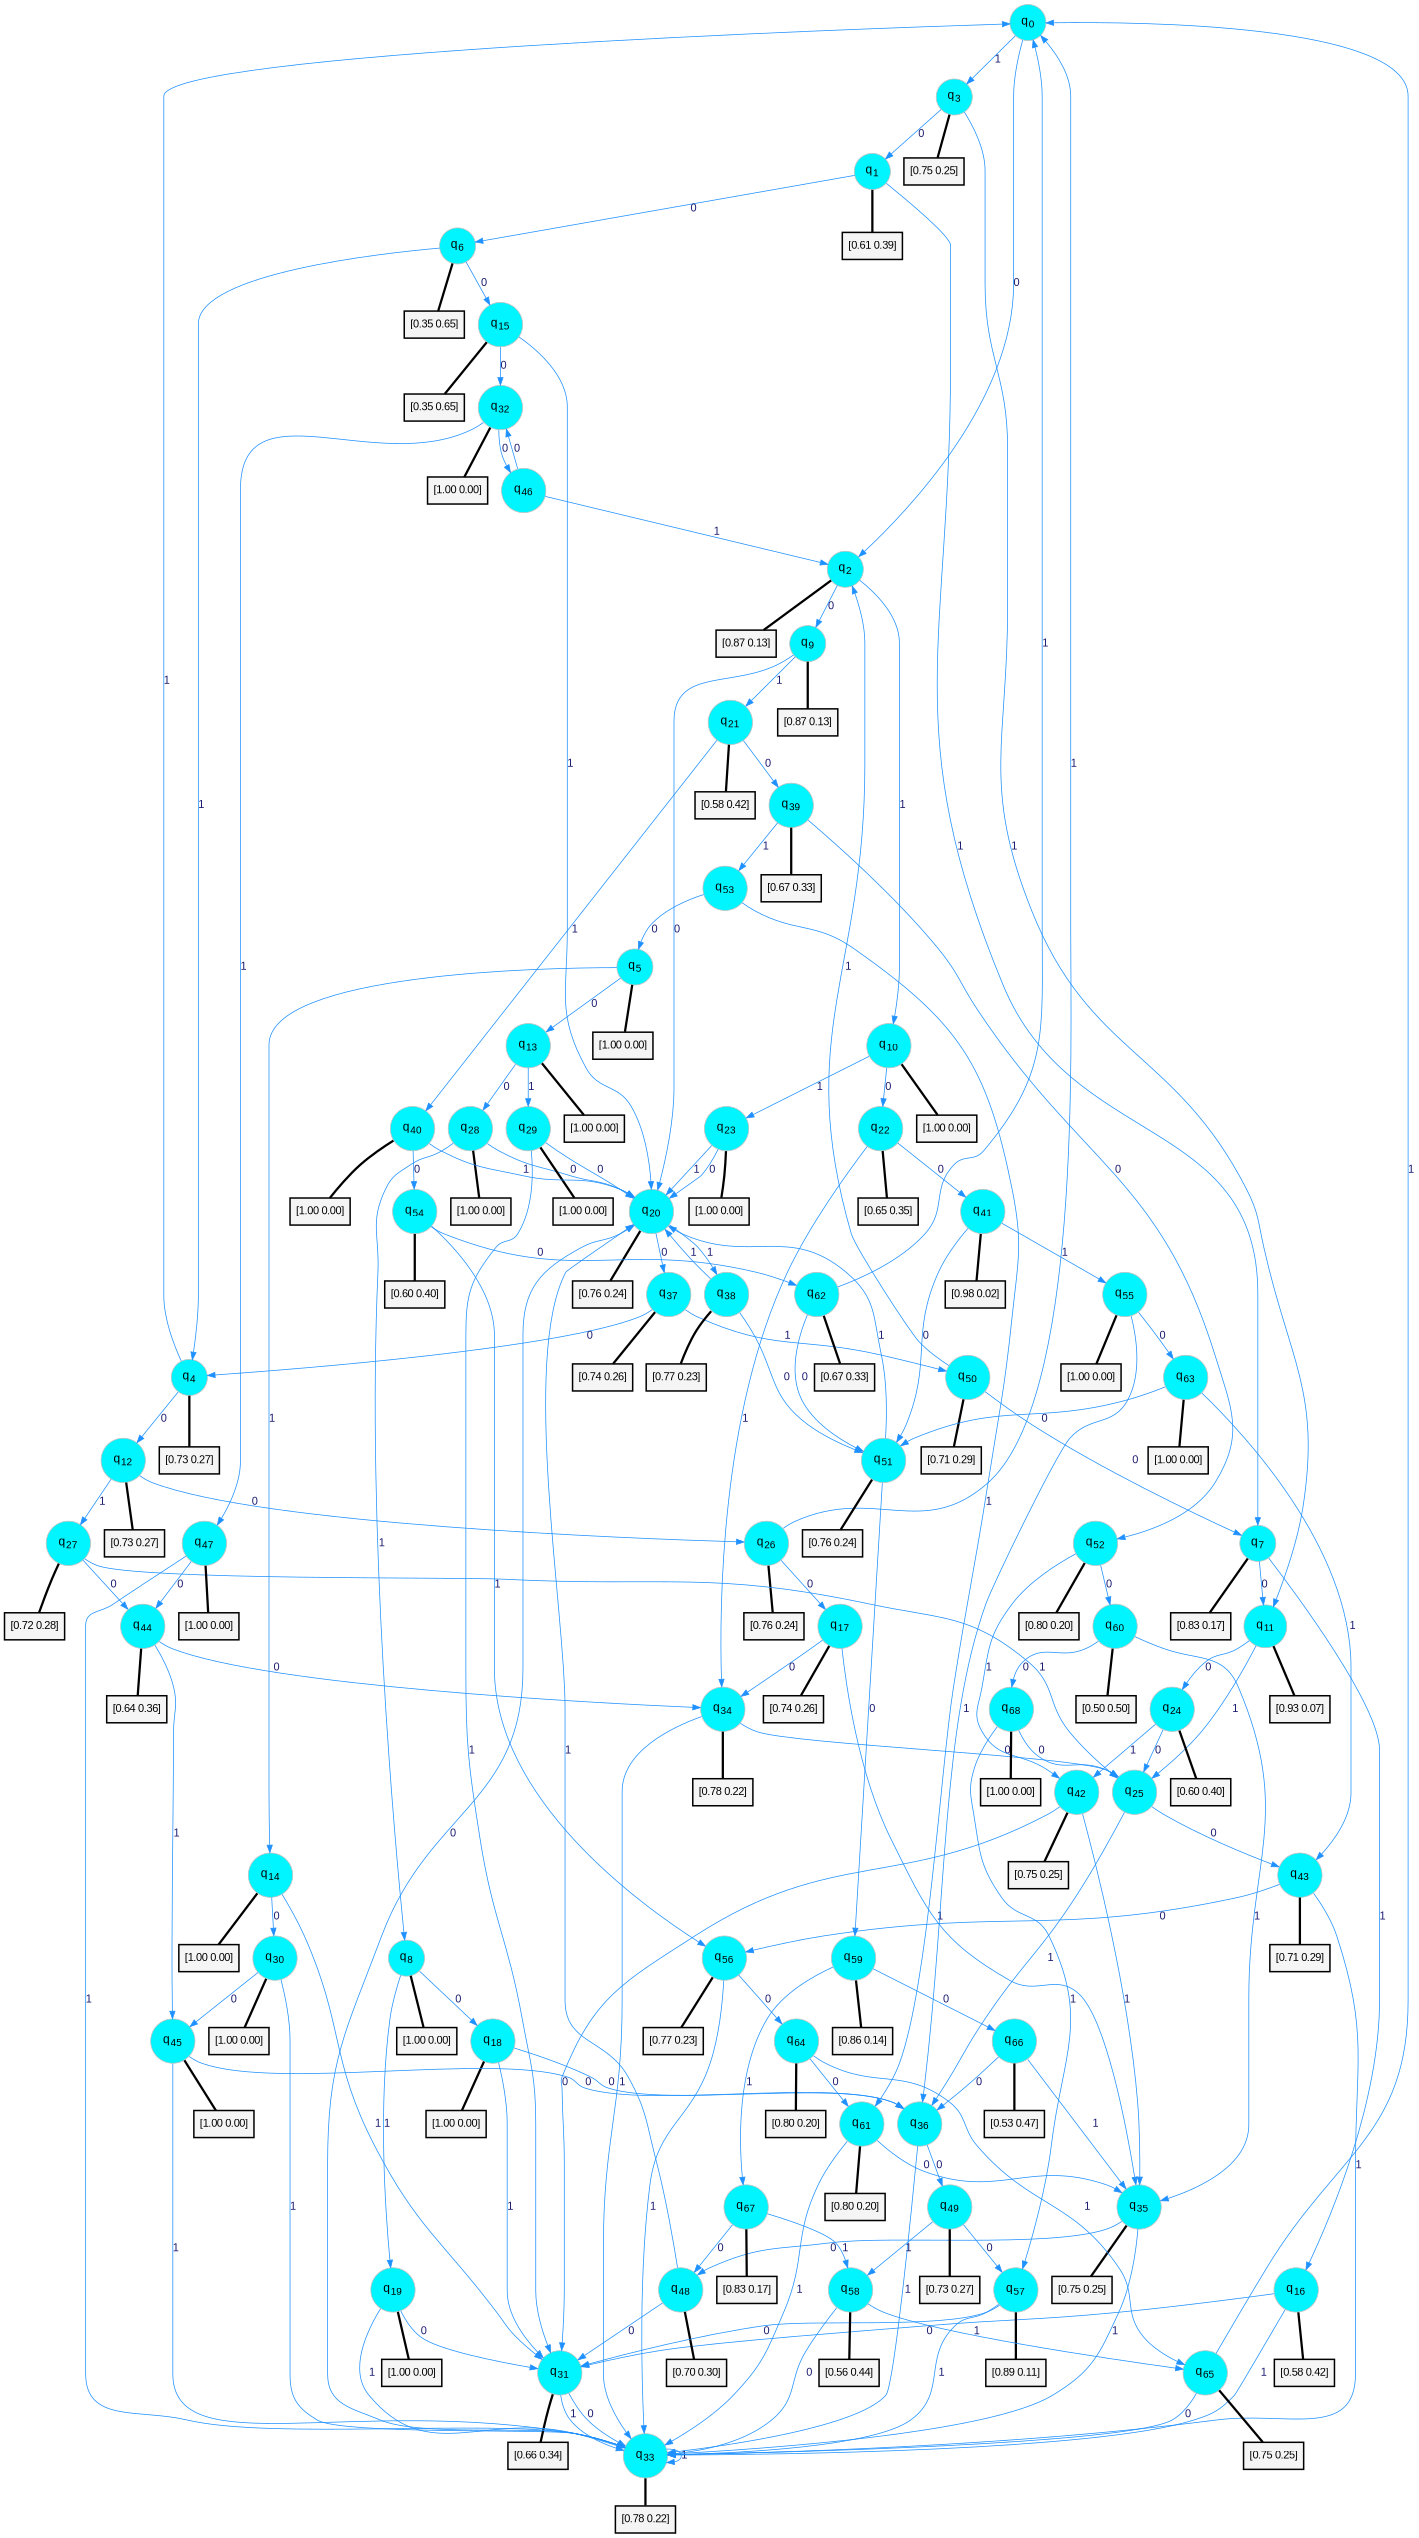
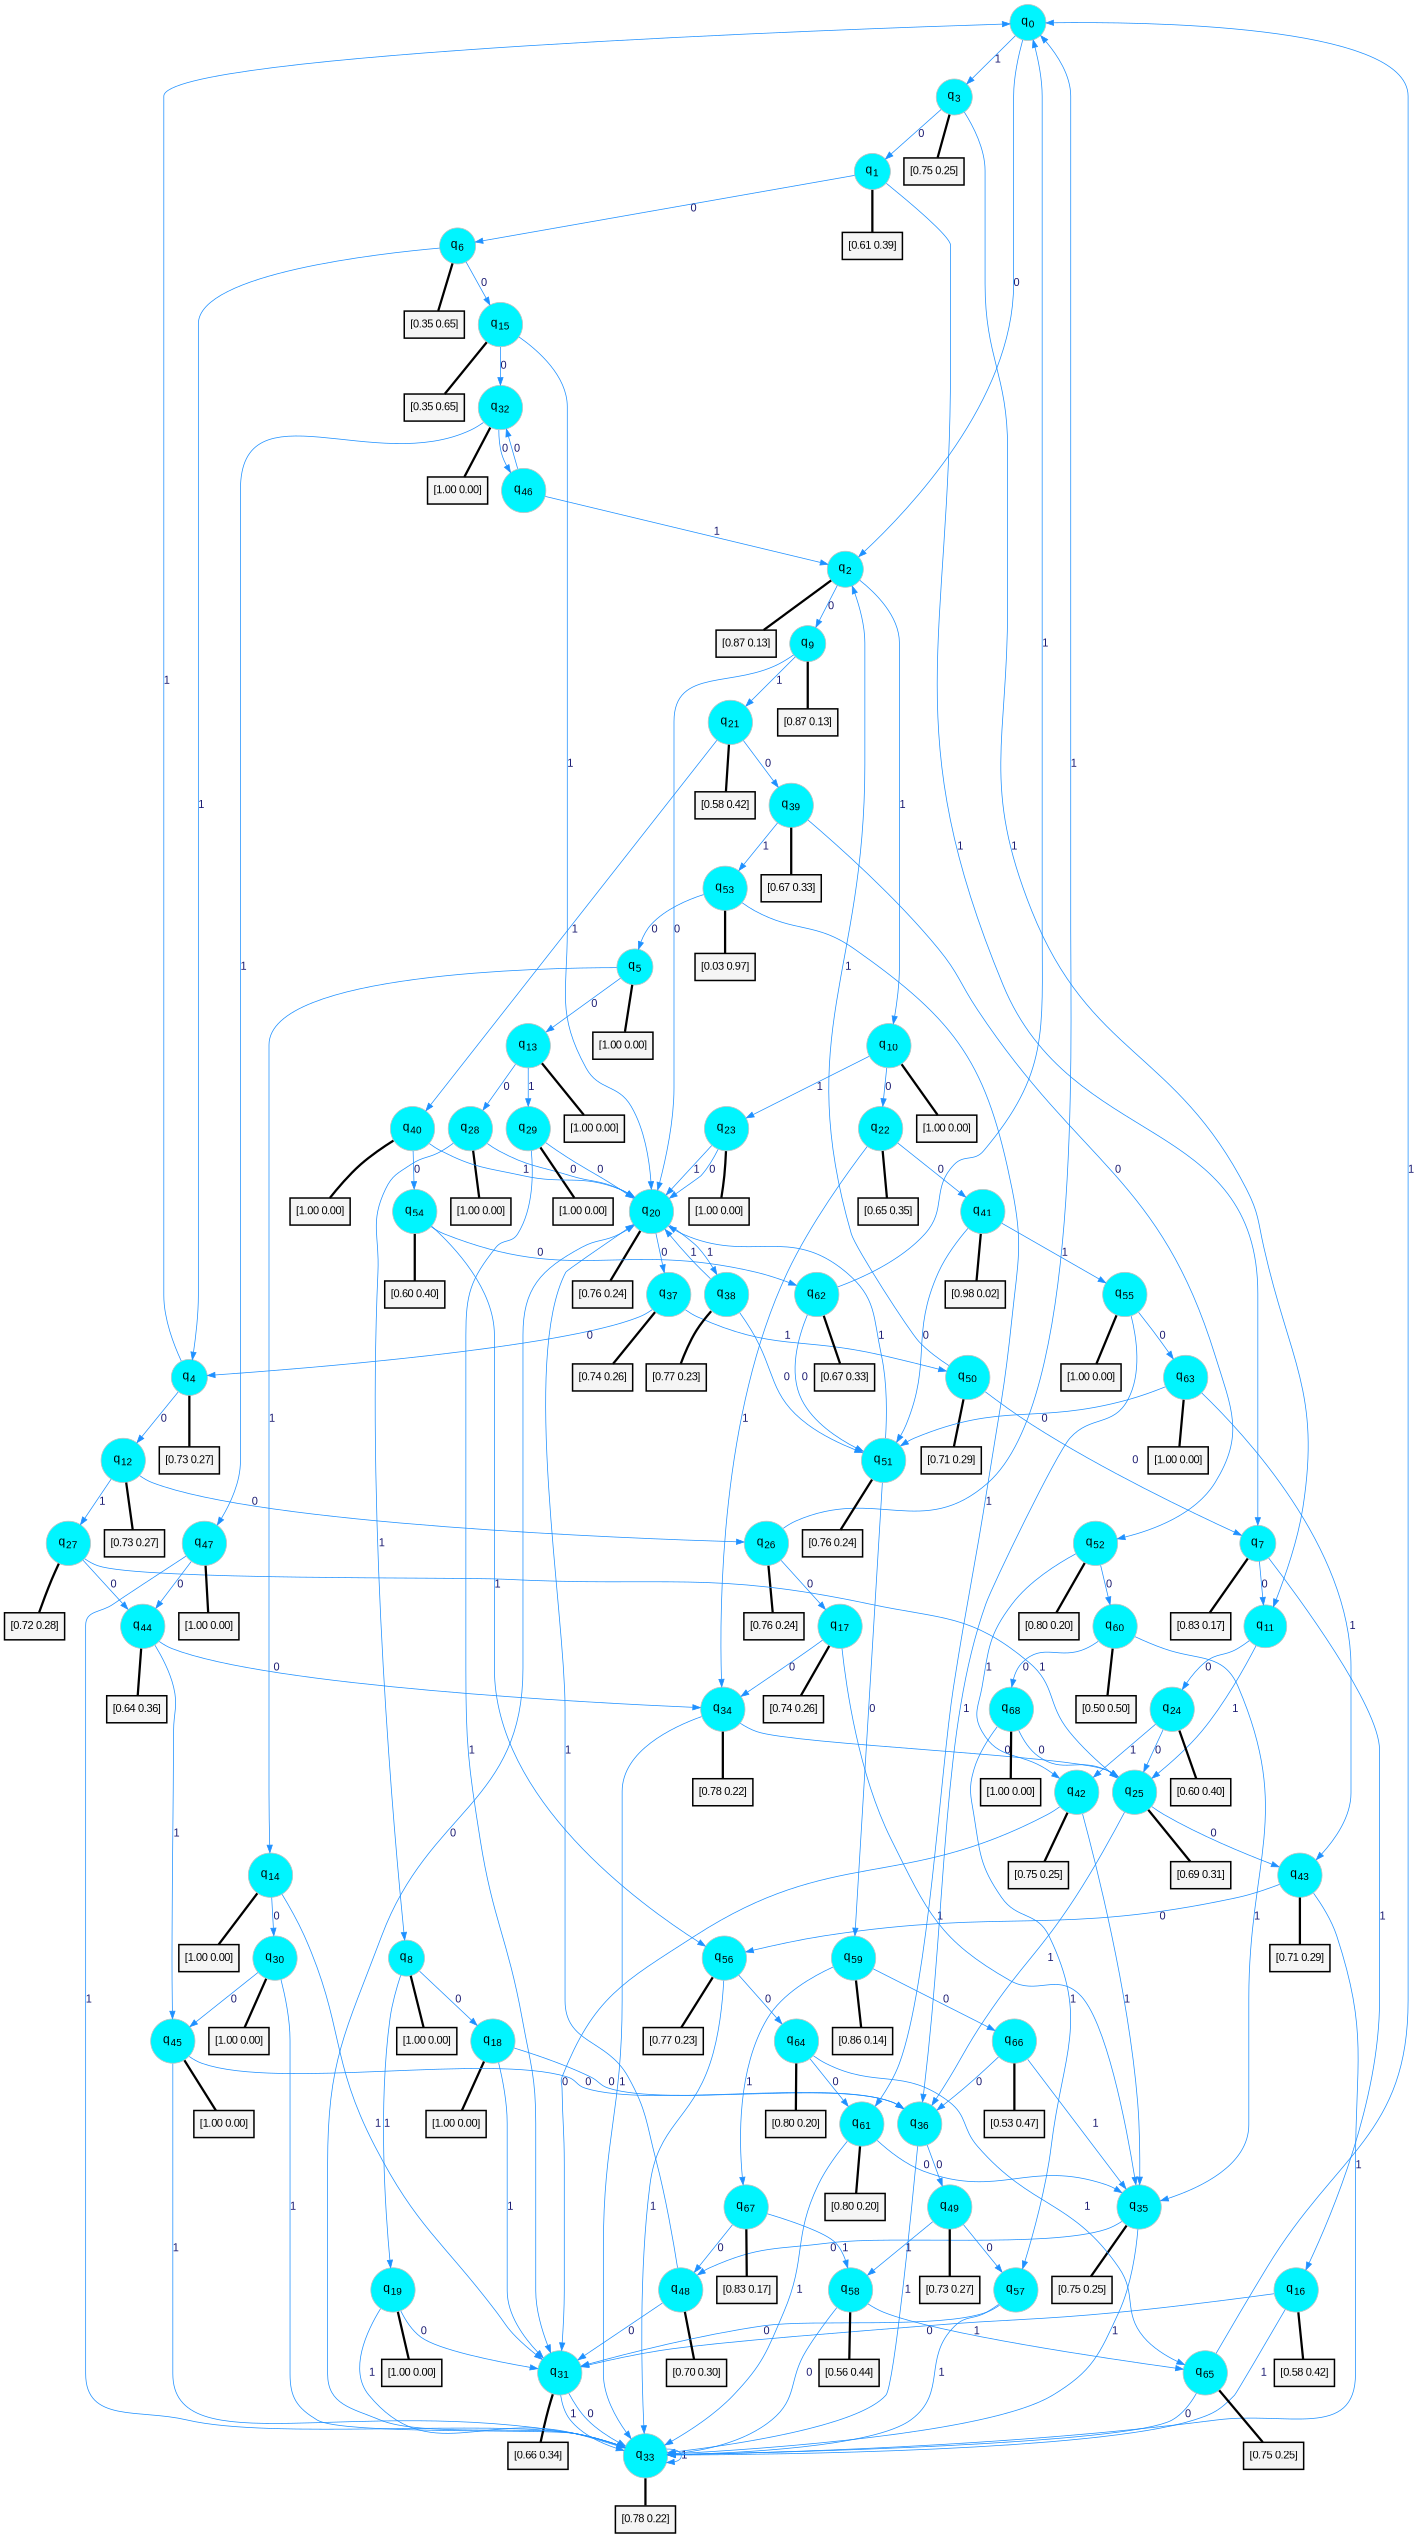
none -> (725, 967)
(1300, 1709) -> none
none -> (1201, 1875)
(1016, 2373) -> none
